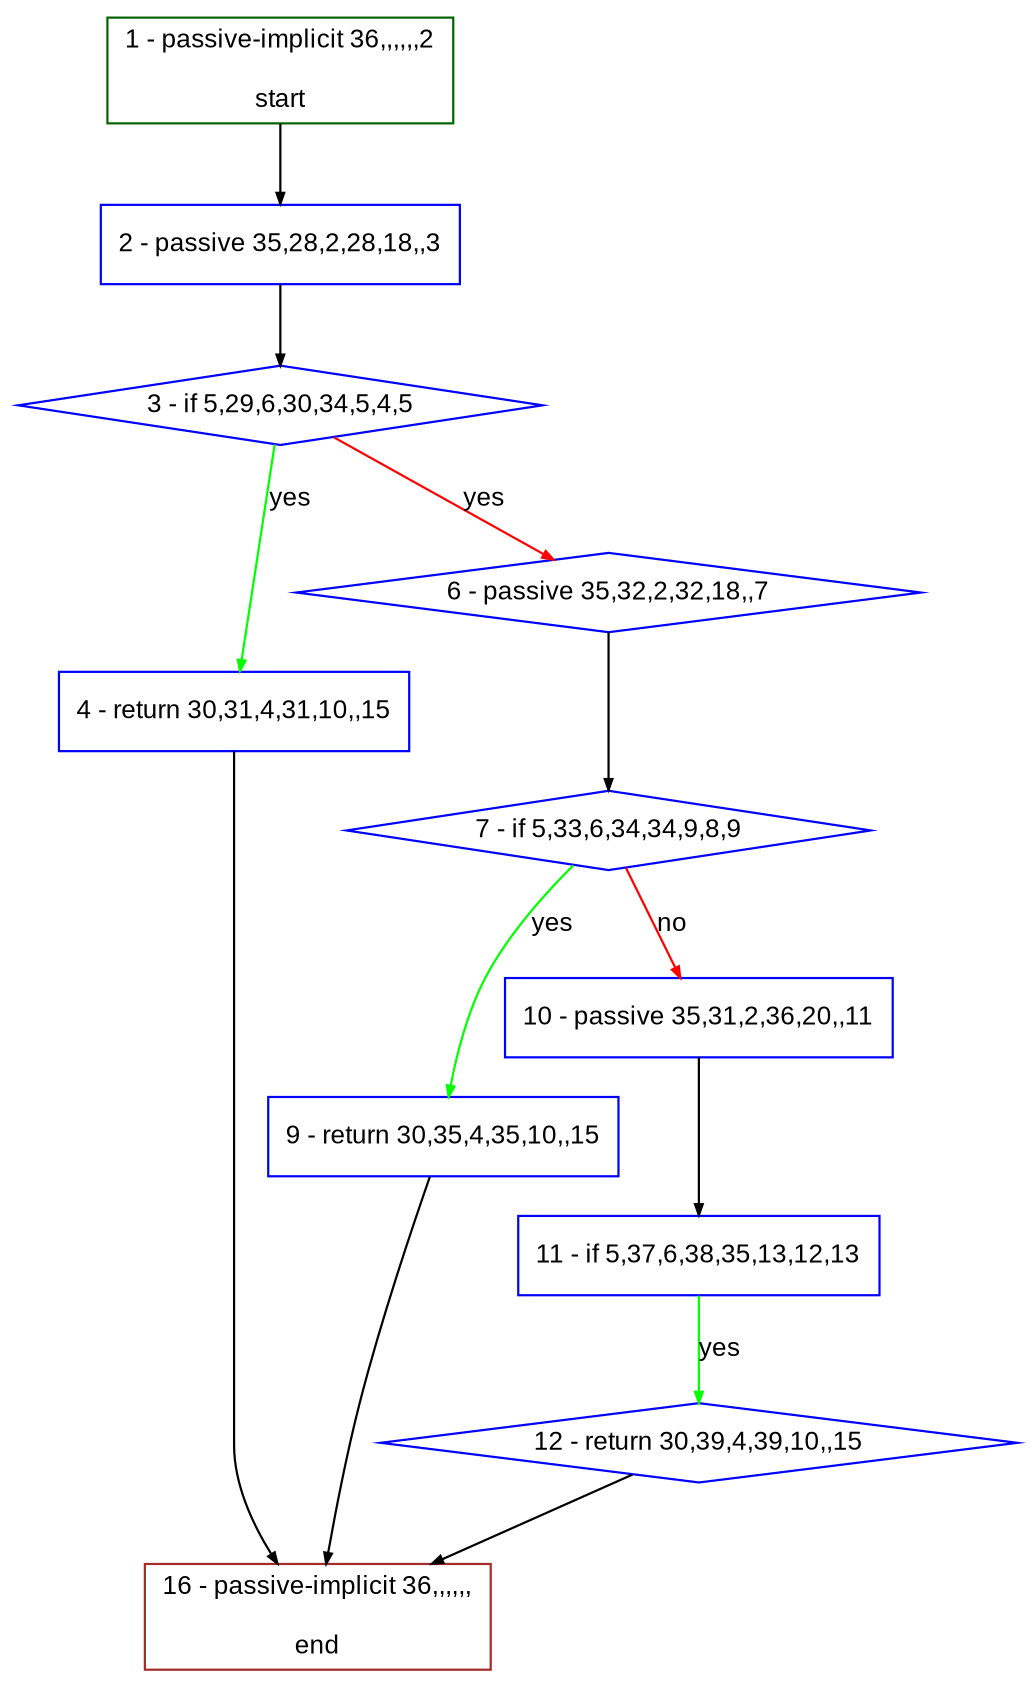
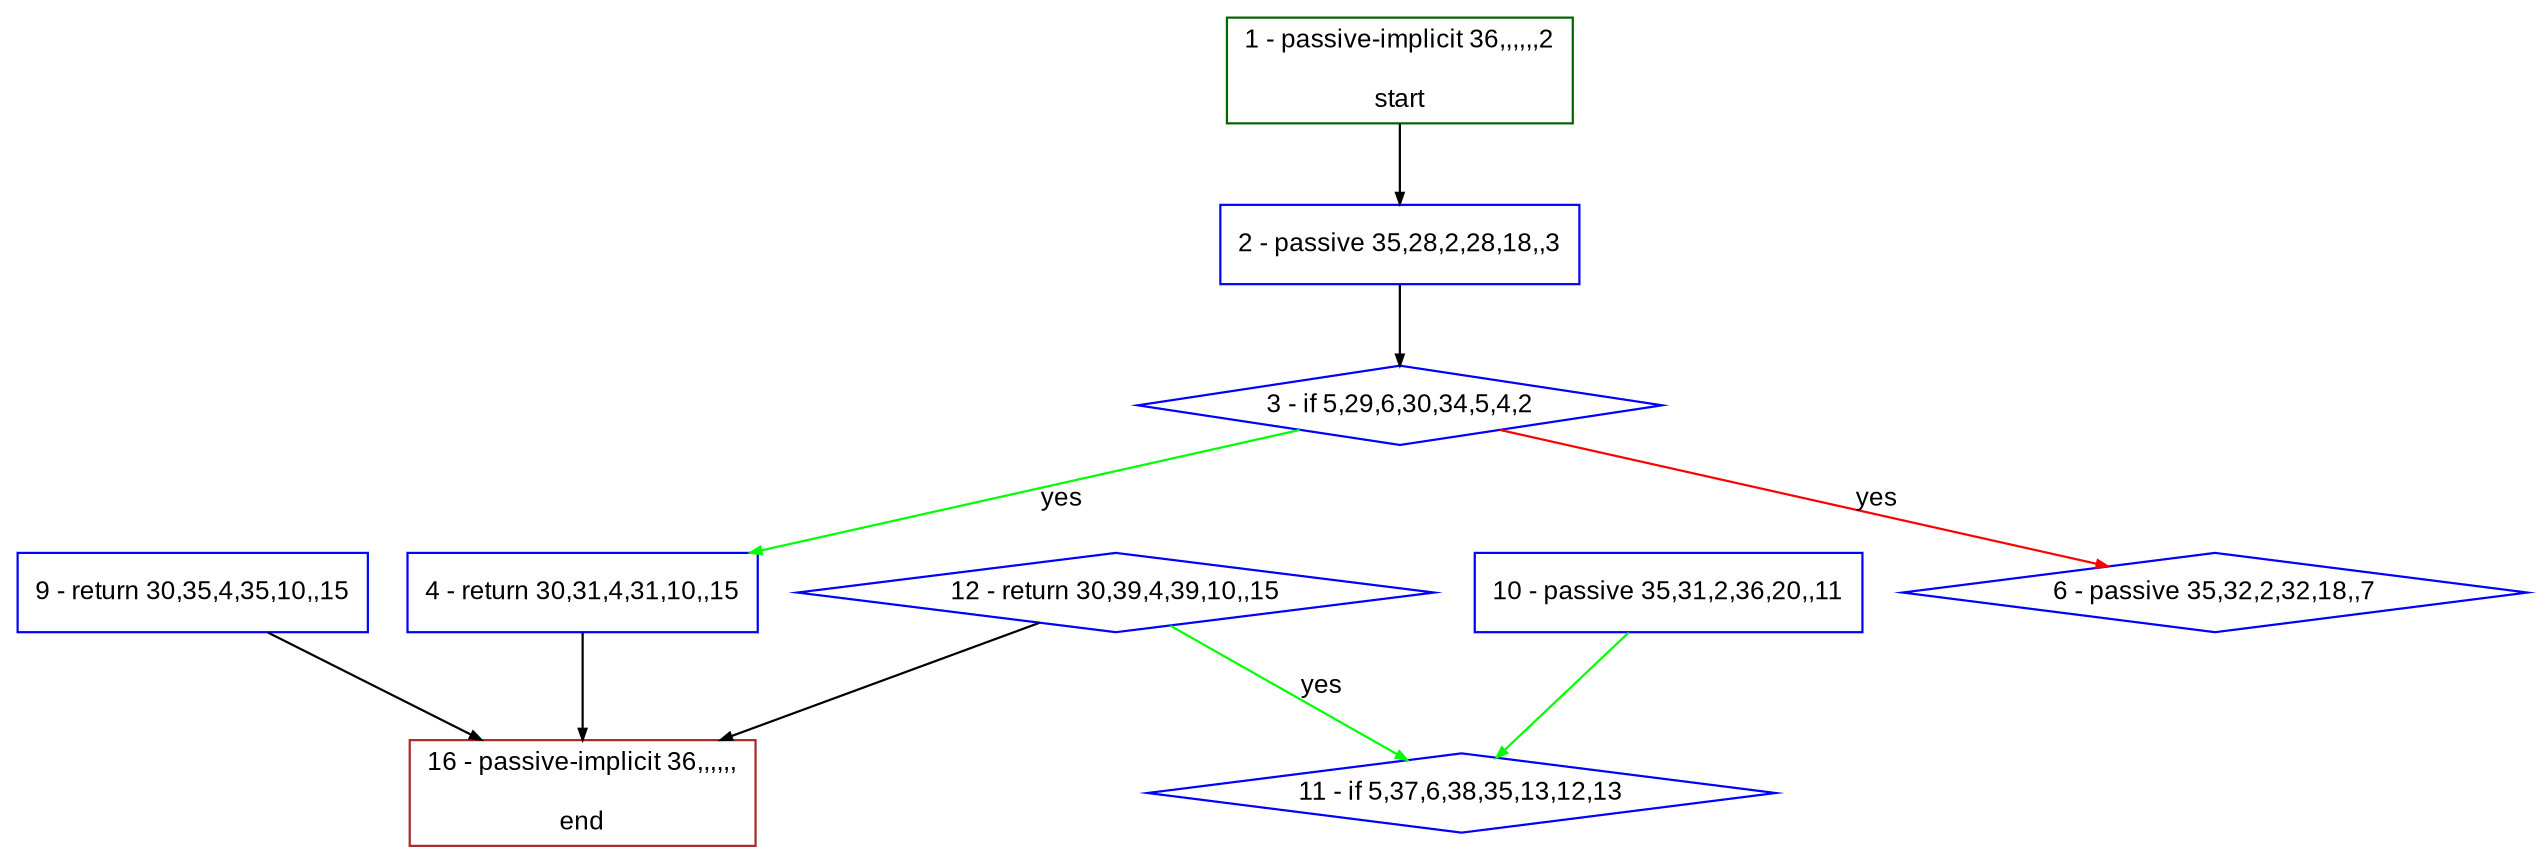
(280, 405) -> (1400, 405)
(609, 830) -> none
(699, 1131) -> (1567, 691)
(699, 1256) -> (1462, 793)
(699, 1343) -> (1284, 690)
